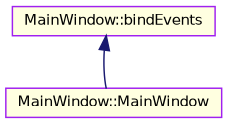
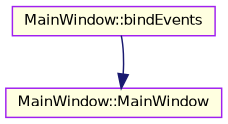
(104, 69) -> (123, 55)
